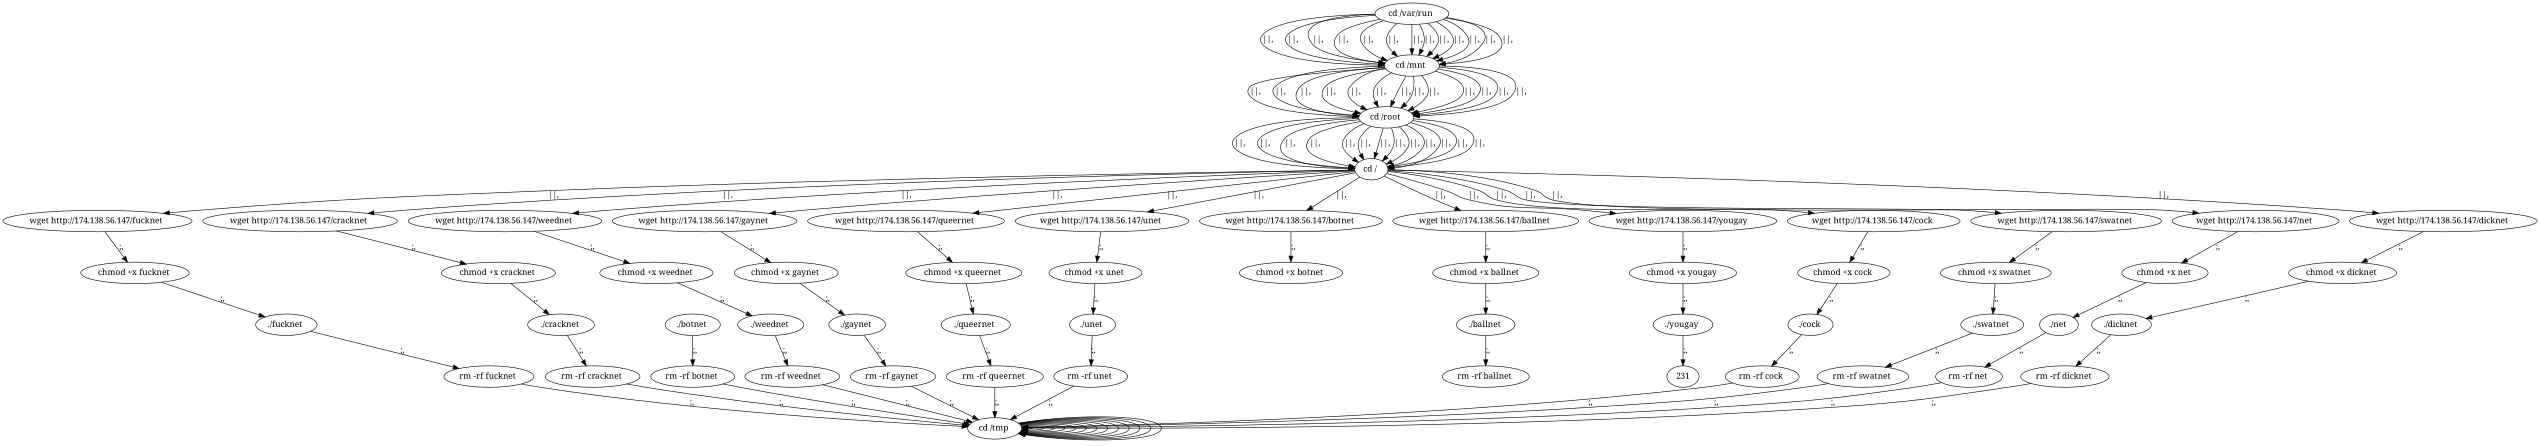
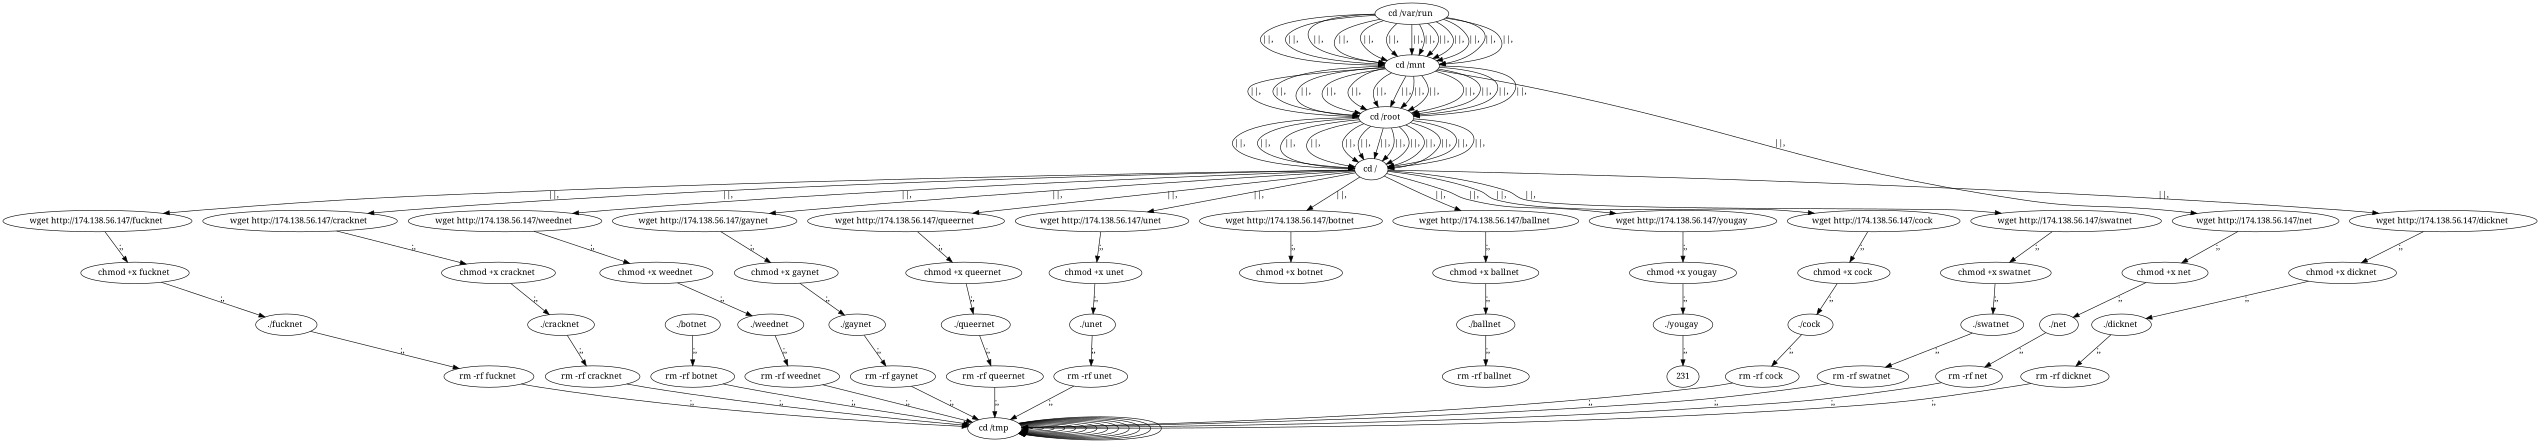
(1788, 210) -> (1811, 157)
